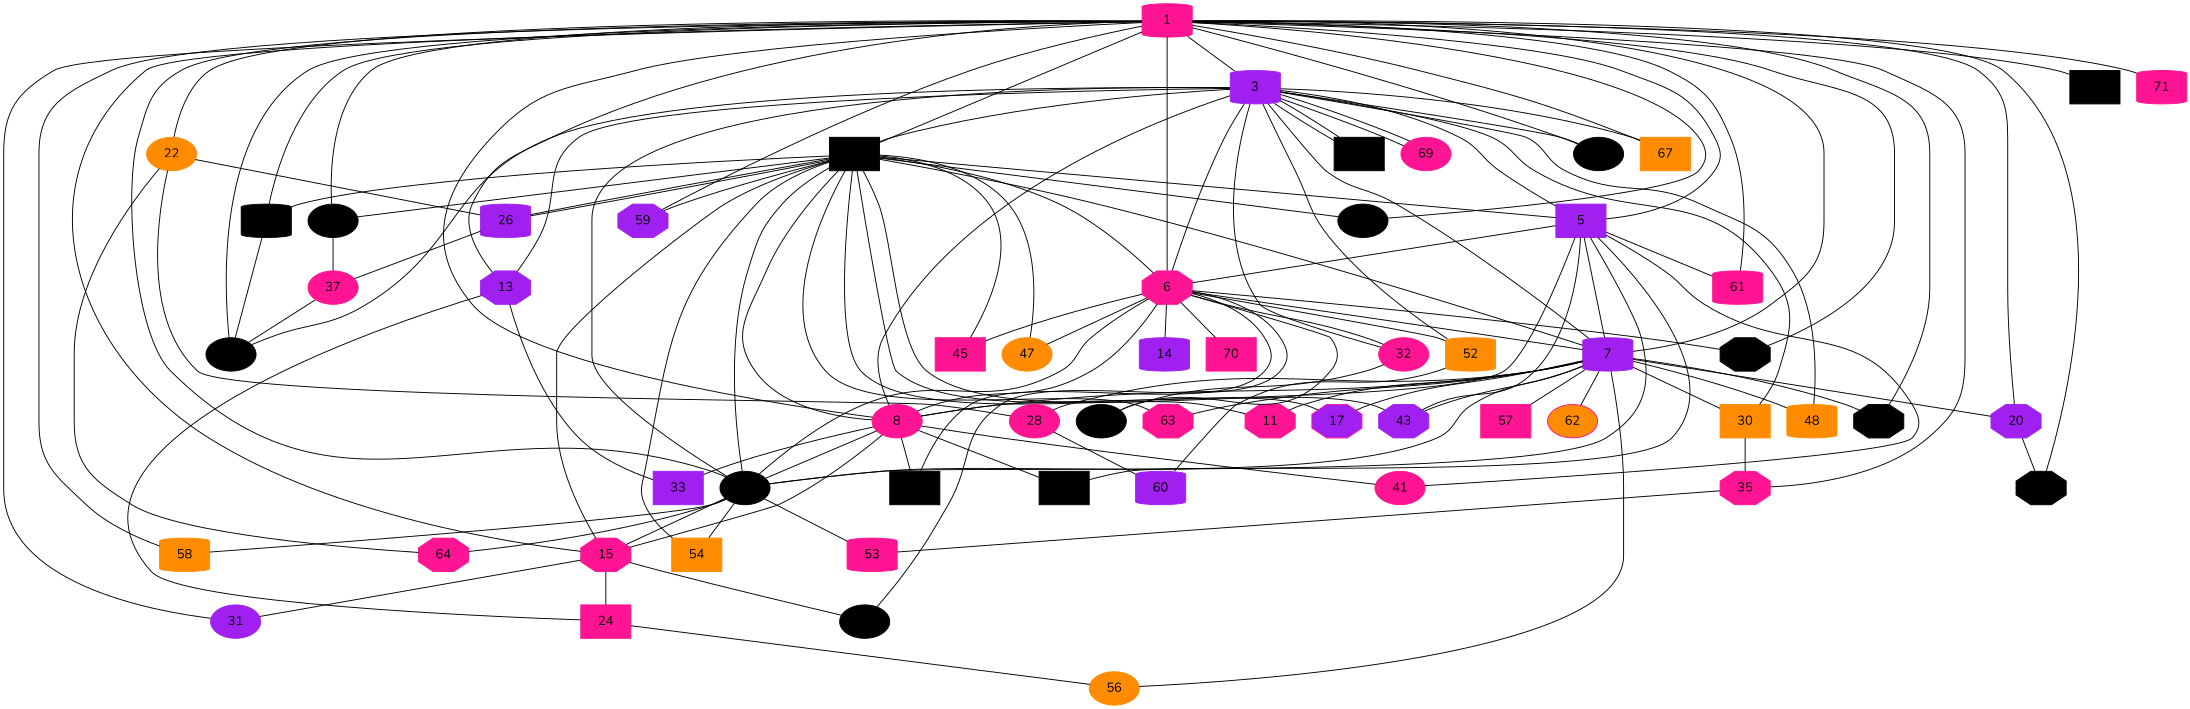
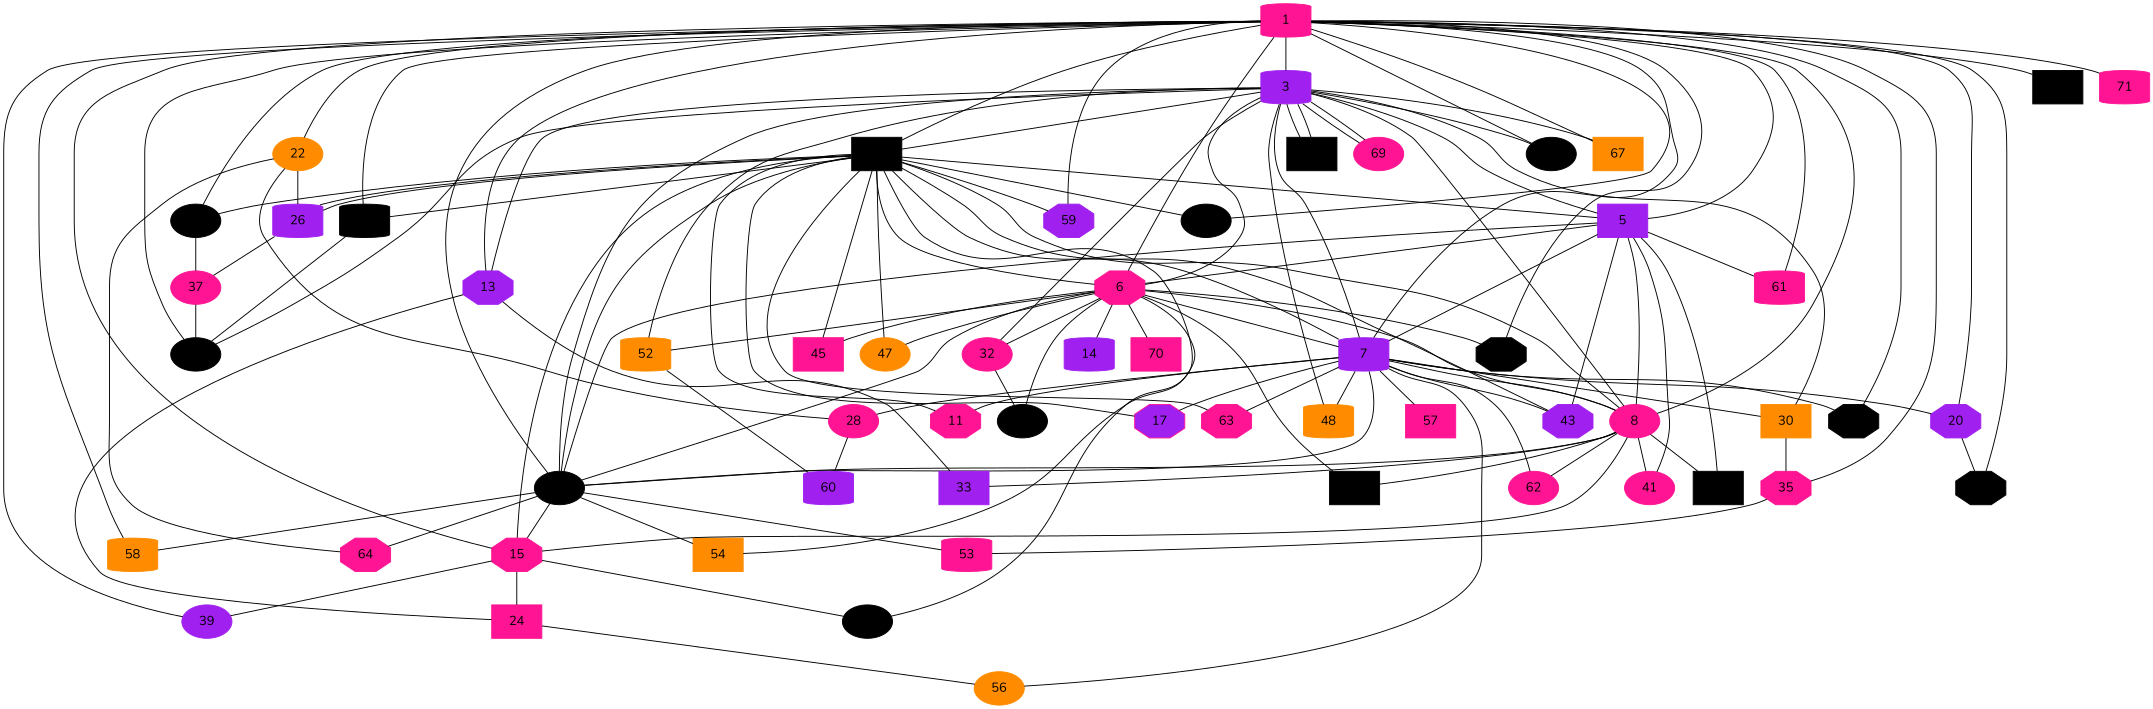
(1573, 421) -> (1534, 488)
none -> (1584, 455)
(236, 622) -> (207, 622)
